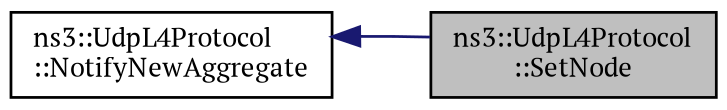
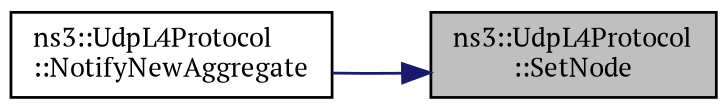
(395, 36) -> (367, 73)
